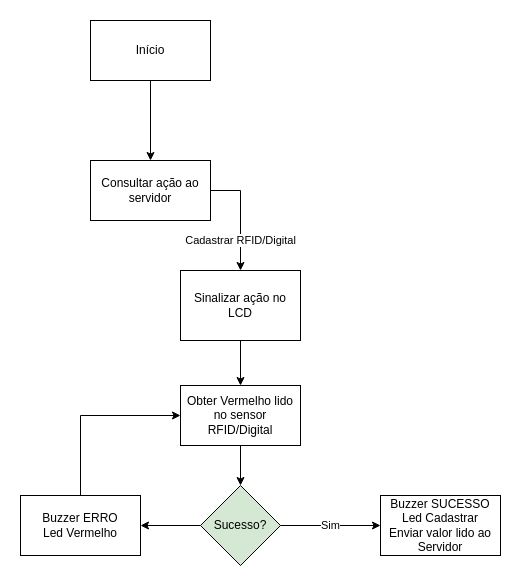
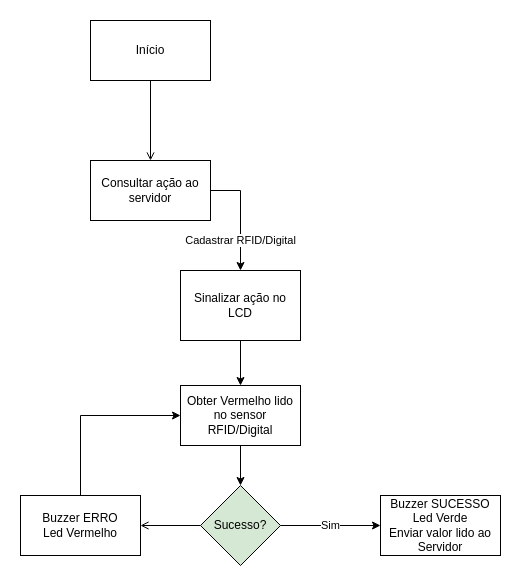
(151, 152) -> (151, 154)
(149, 526) -> (147, 526)
(441, 526) -> (441, 526)
